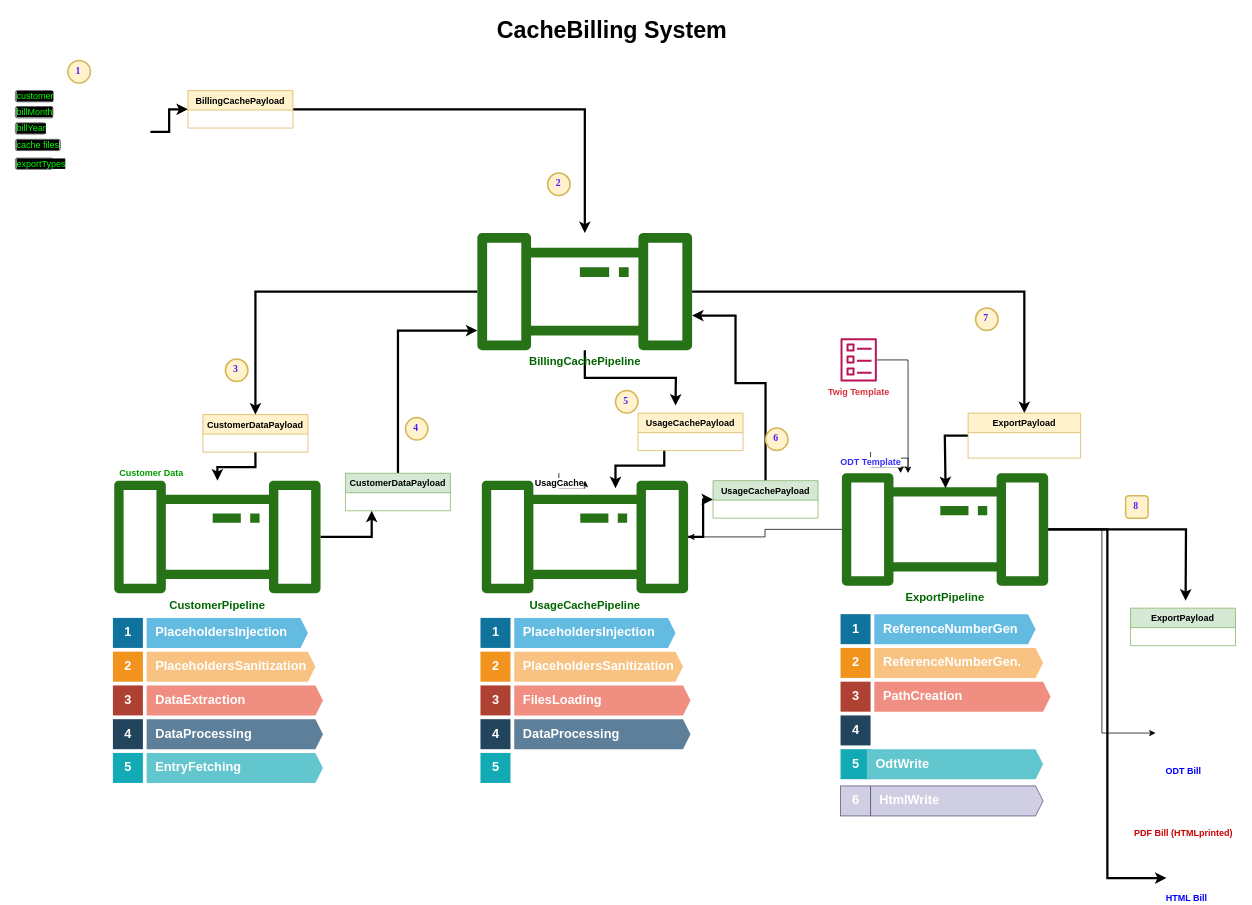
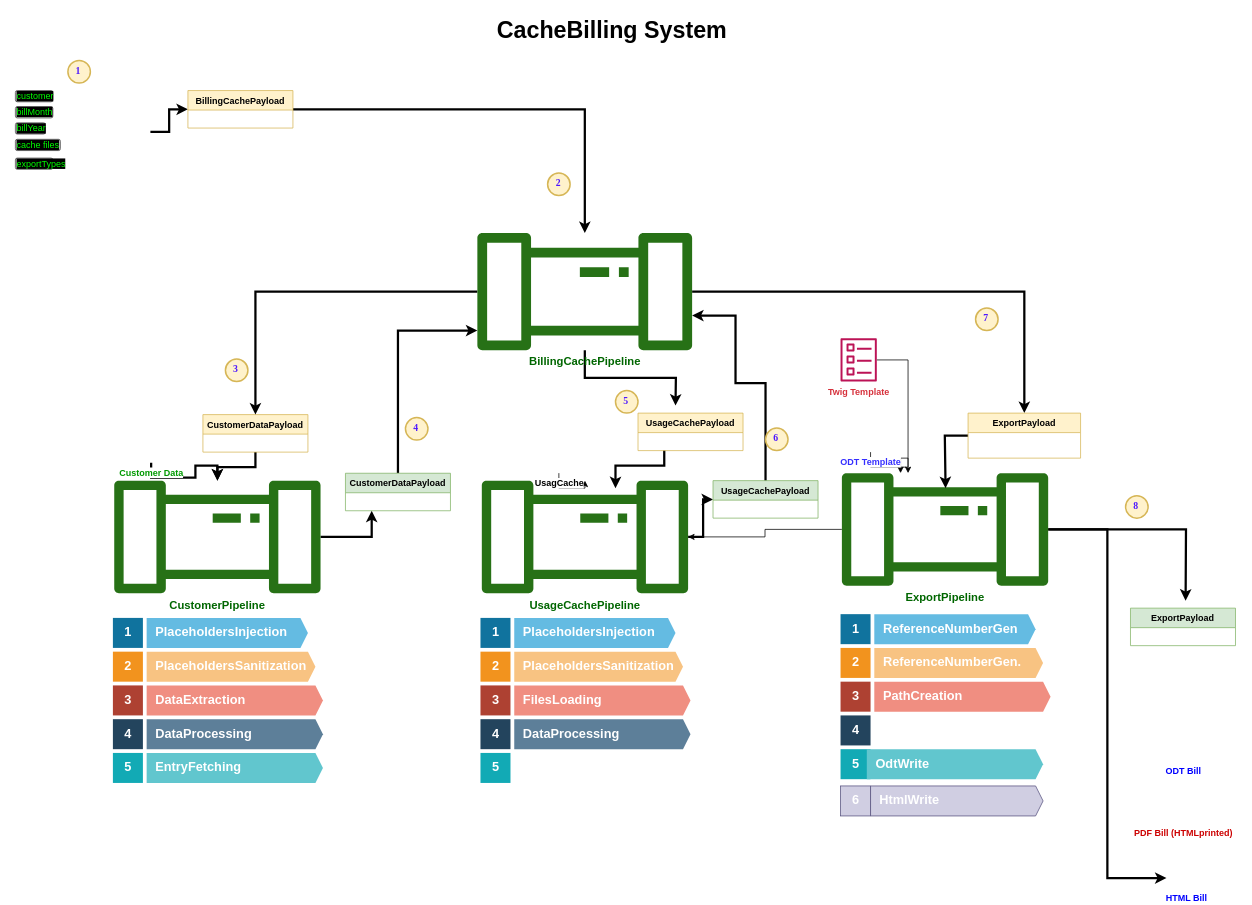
none -> (181, 477)
(1137, 507) -> (1137, 507)
(1102, 732) -> none
